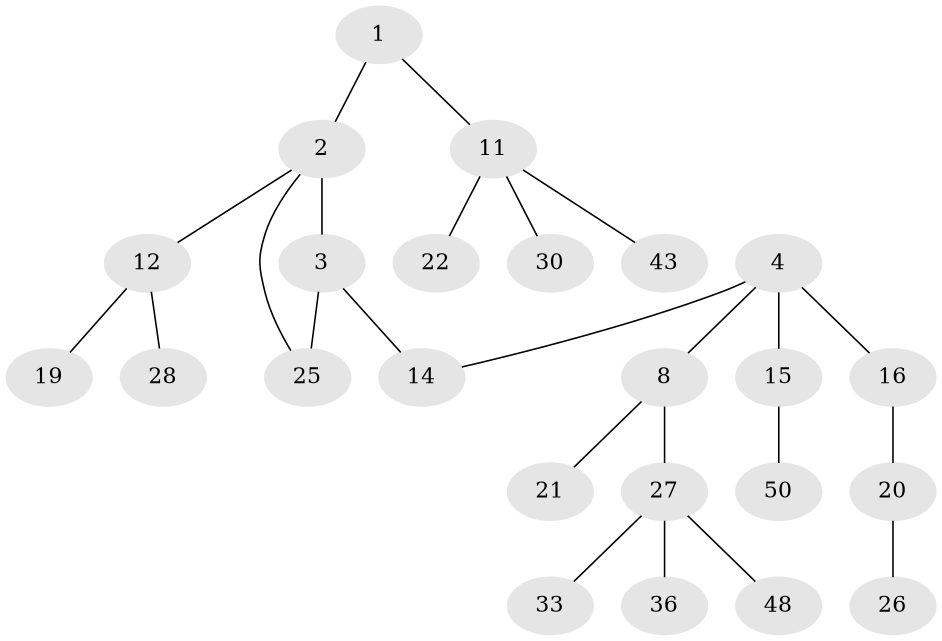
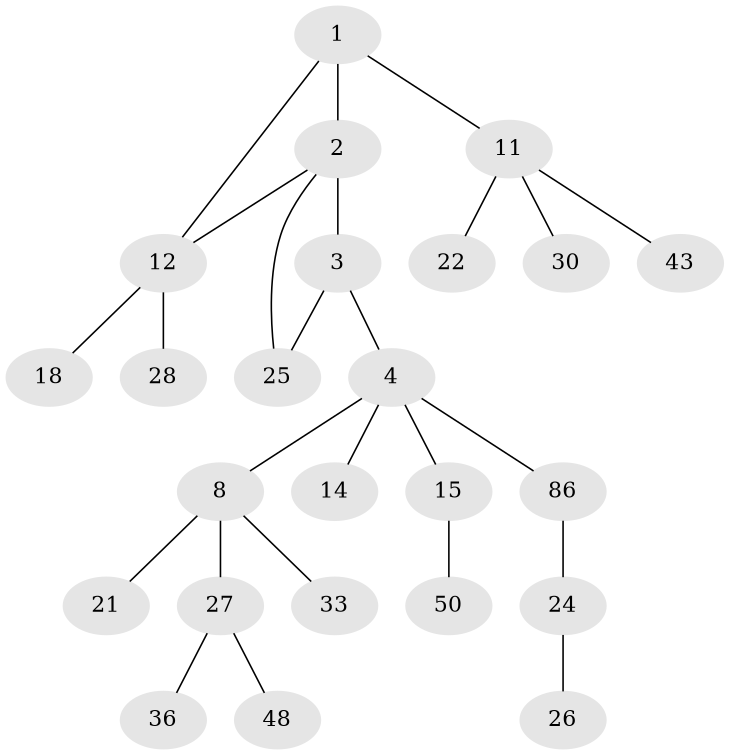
none -> (251, 149)
(372, 320) -> (365, 320)
(49, 377) -> (49, 377)
(893, 377) -> (563, 492)
(893, 492) -> (563, 606)
(608, 549) -> (277, 549)
